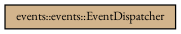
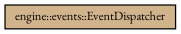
(90, 17) -> (90, 17)
